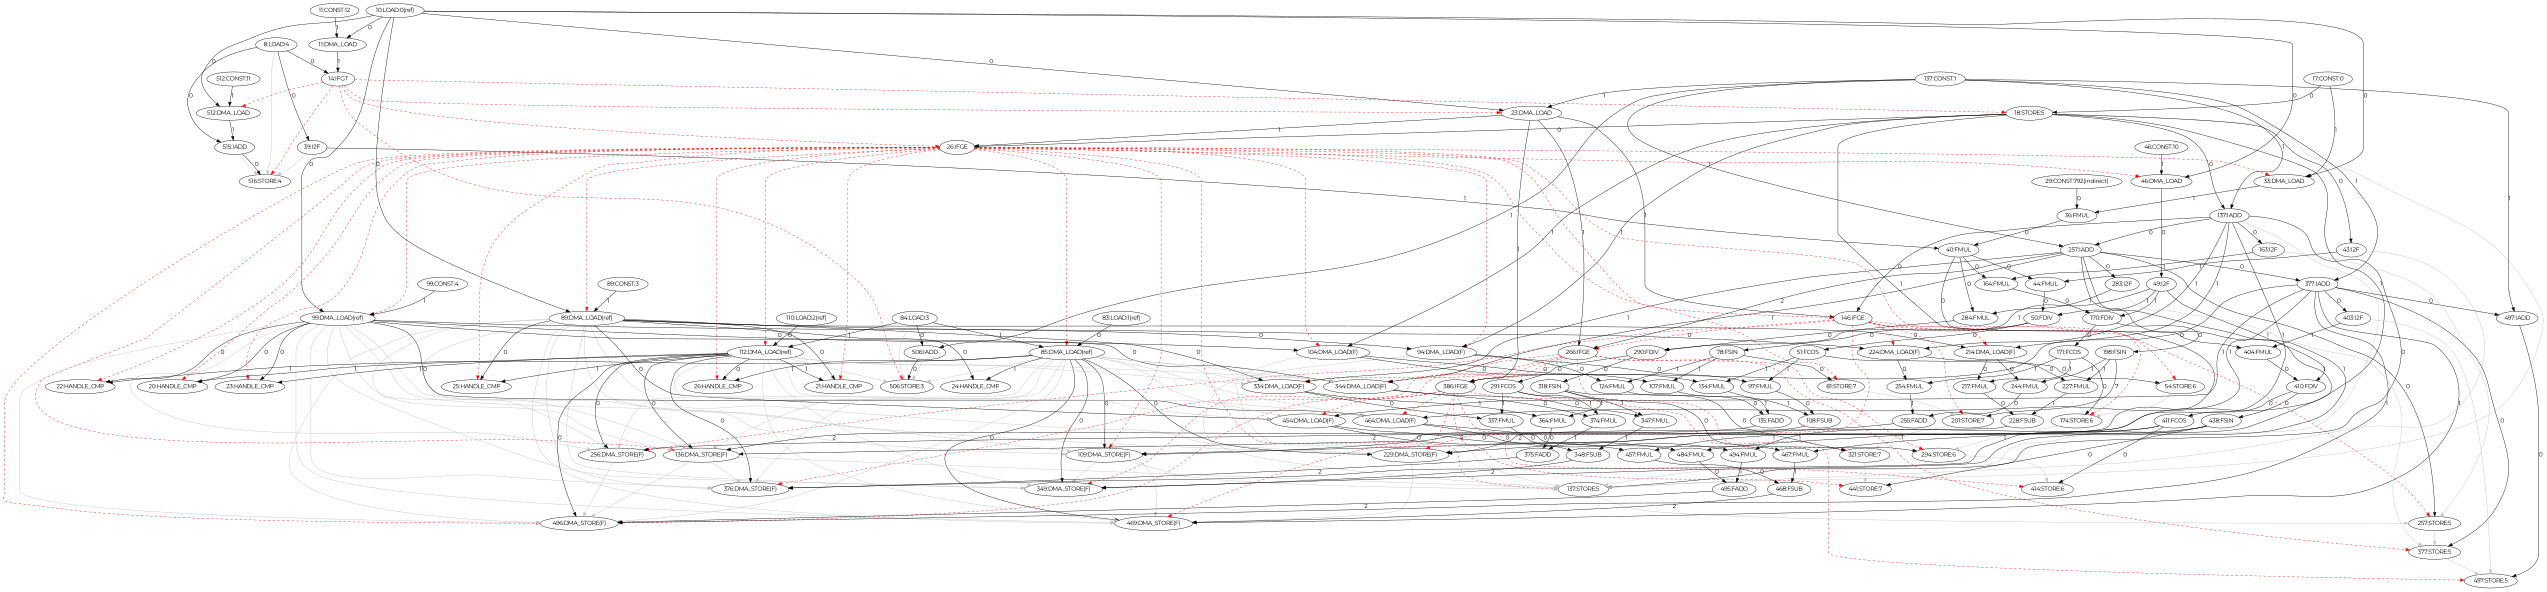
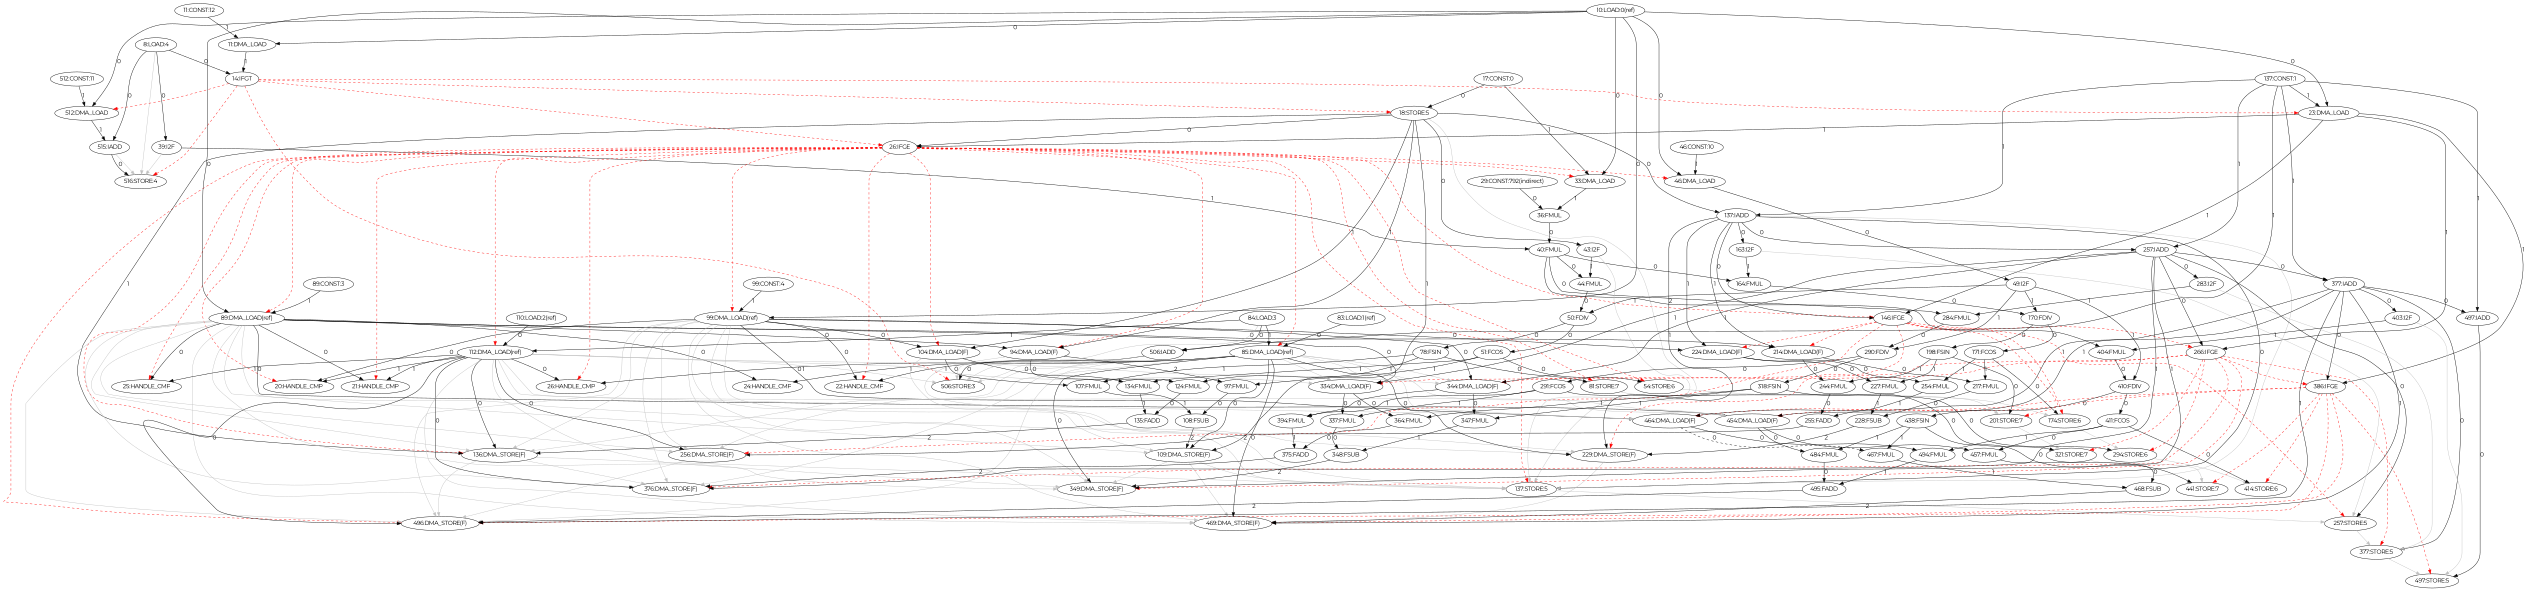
(1161, 224) -> none
(1782, 301) -> (2184, 301)
(1943, 301) -> (1671, 301)
(1659, 370) -> (1176, 370)
(250, 387) -> none
(2117, 387) -> (2016, 387)
(1480, 404) -> (1374, 404)
(1604, 421) -> (1291, 421)
(1538, 437) -> (1778, 447)
(1774, 438) -> (2054, 438)
